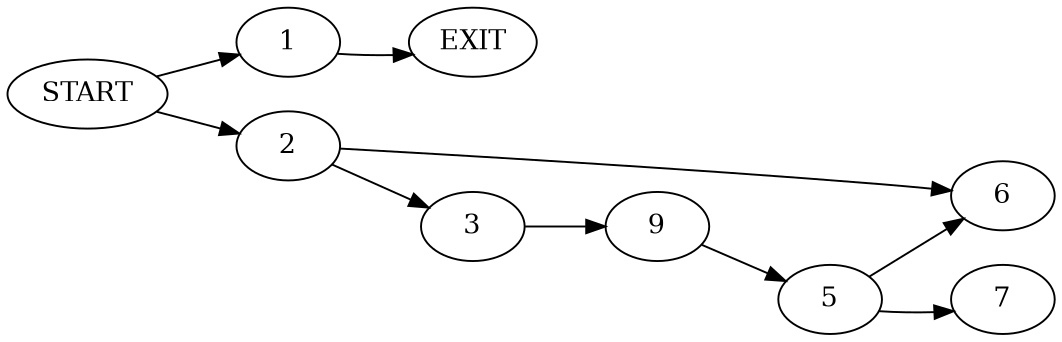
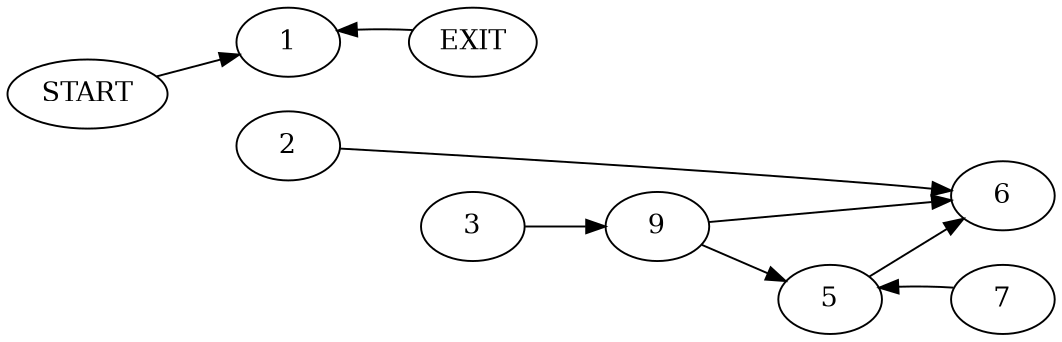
(366, 55) -> (385, 29)
(189, 120) -> none
(371, 182) -> none
none -> (820, 212)
(907, 312) -> (926, 287)
